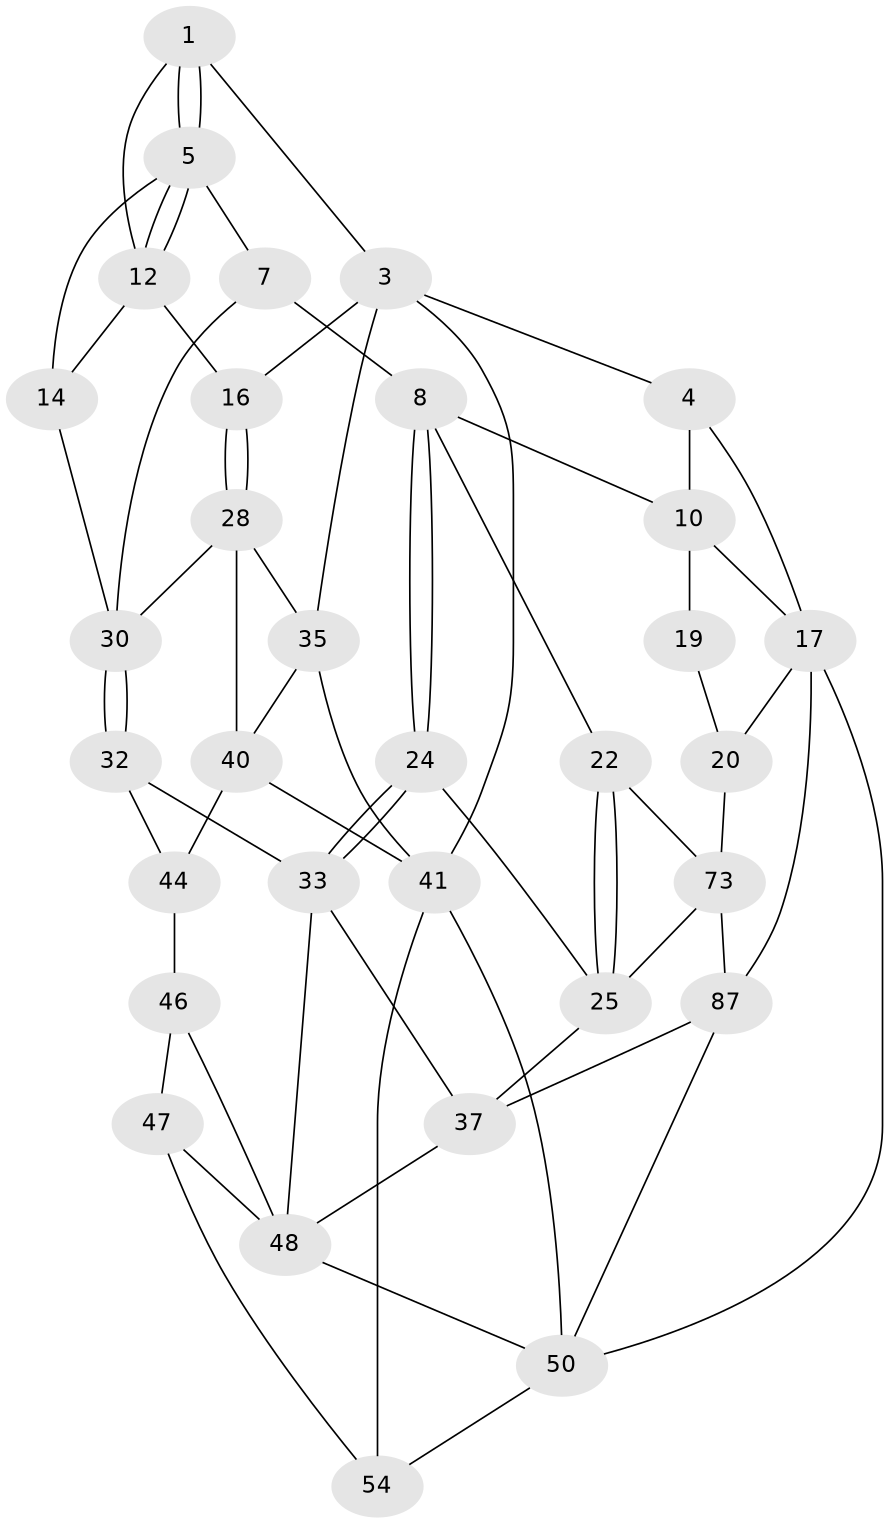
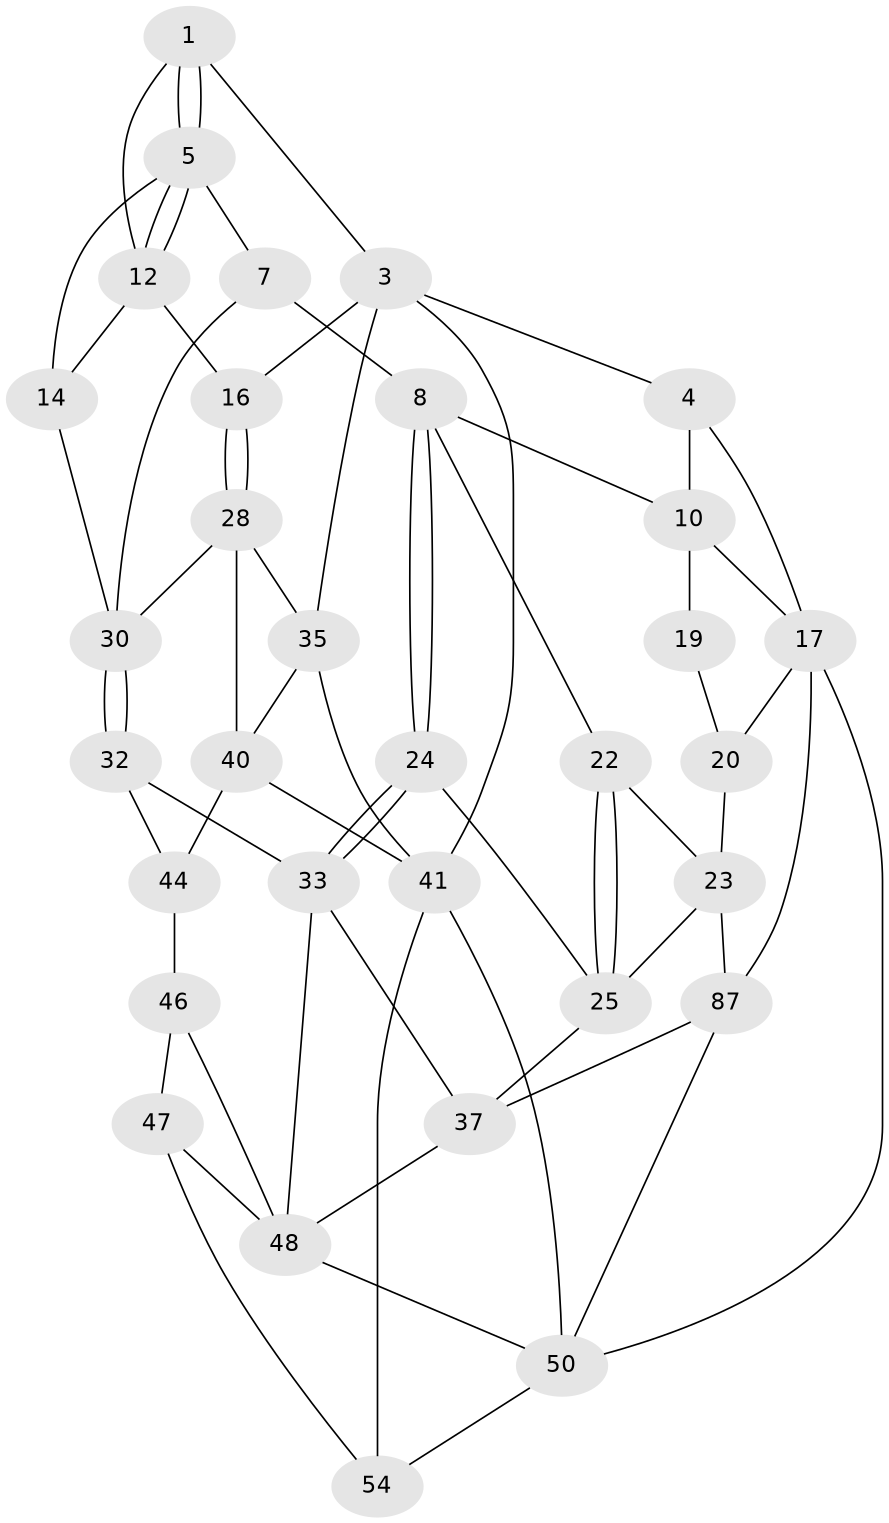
(720, 883) -> (720, 883)
